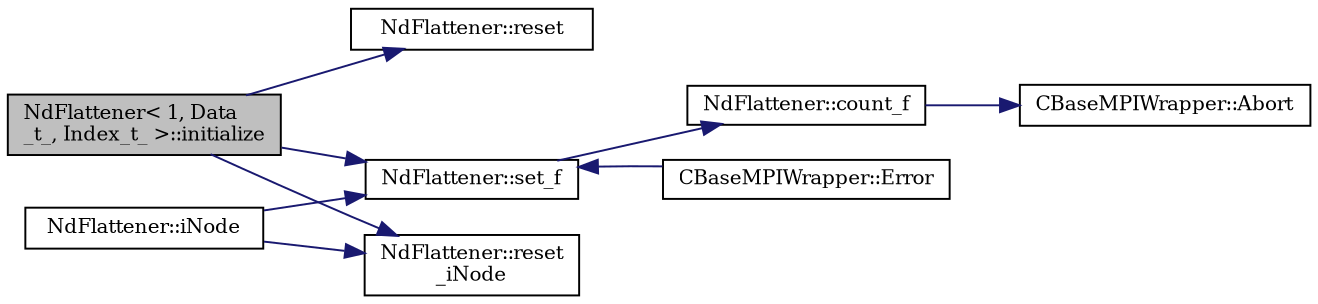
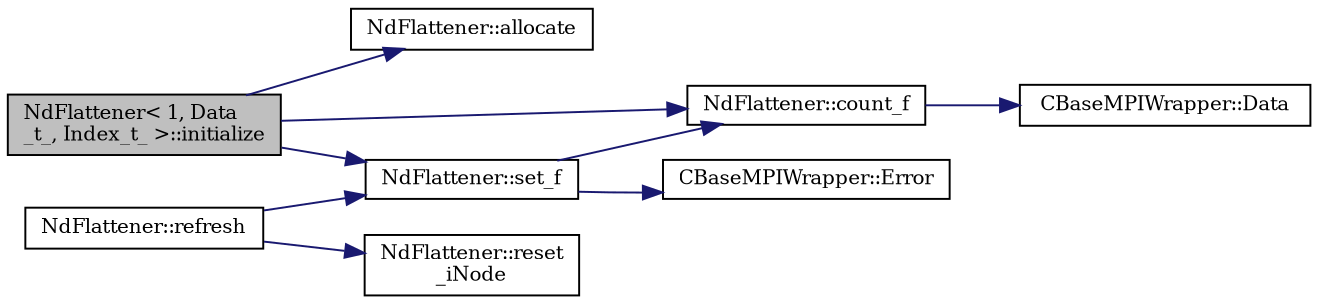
(472, 29) -> (472, 29)
(1165, 105) -> (1165, 105)
(630, 166) -> (610, 192)
(295, 192) -> (474, 115)
(144, 228) -> (144, 228)
